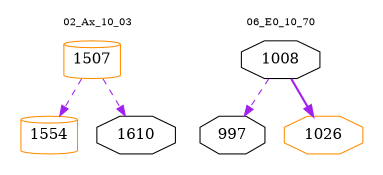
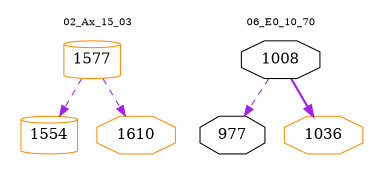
(98, 23) -> (98, 23)
(92, 60) -> (92, 60)
(136, 135) -> (136, 135)
(232, 135) -> (232, 135)
(324, 135) -> (324, 135)
